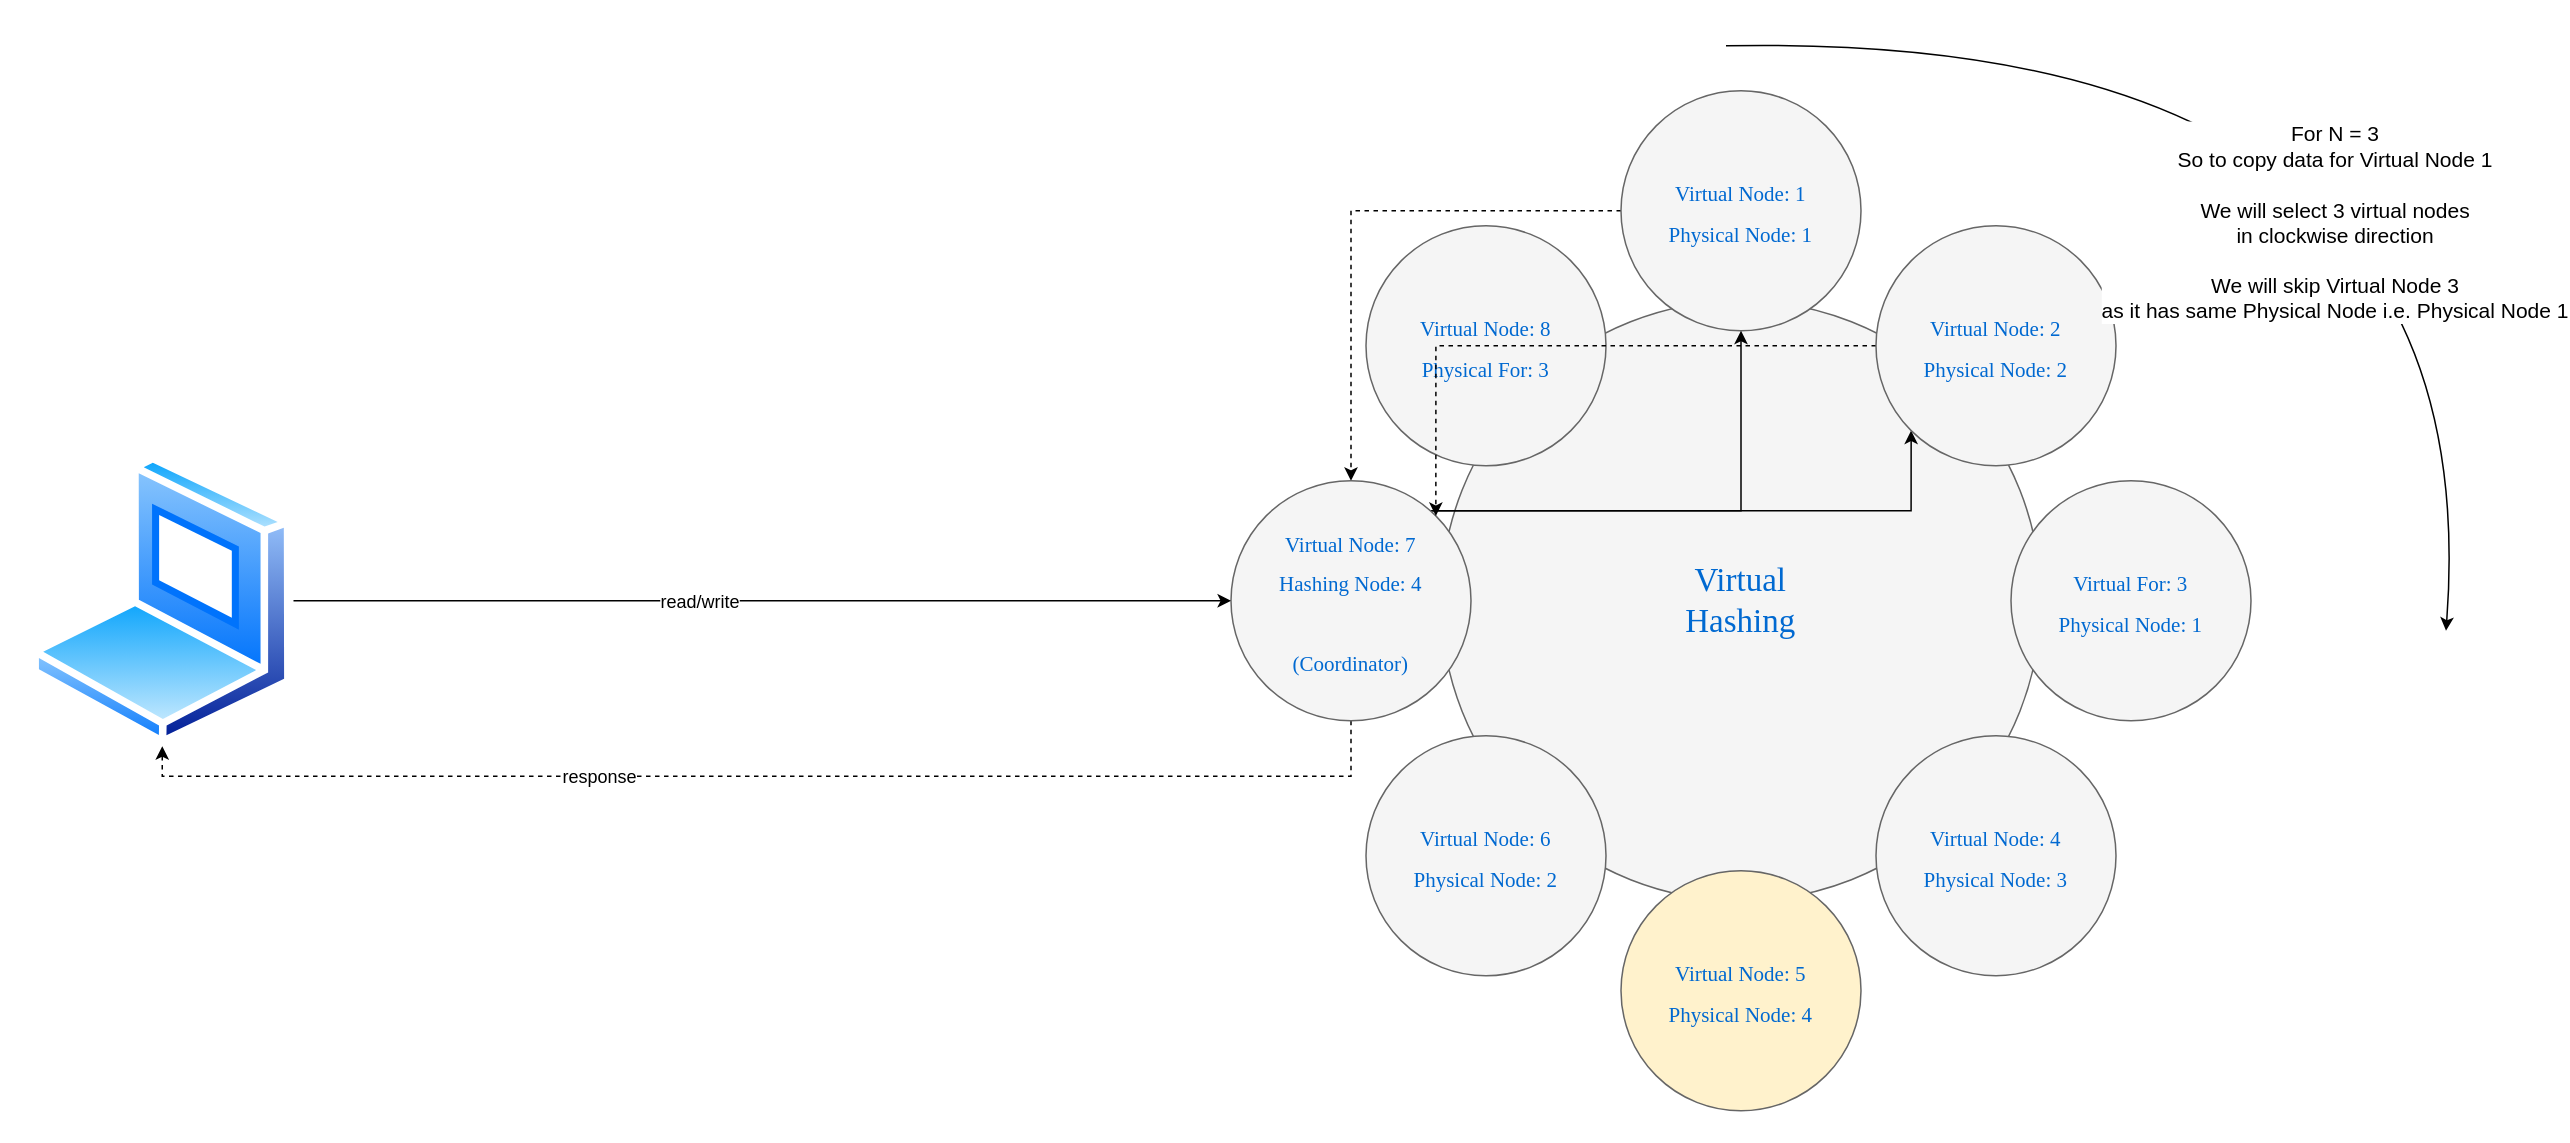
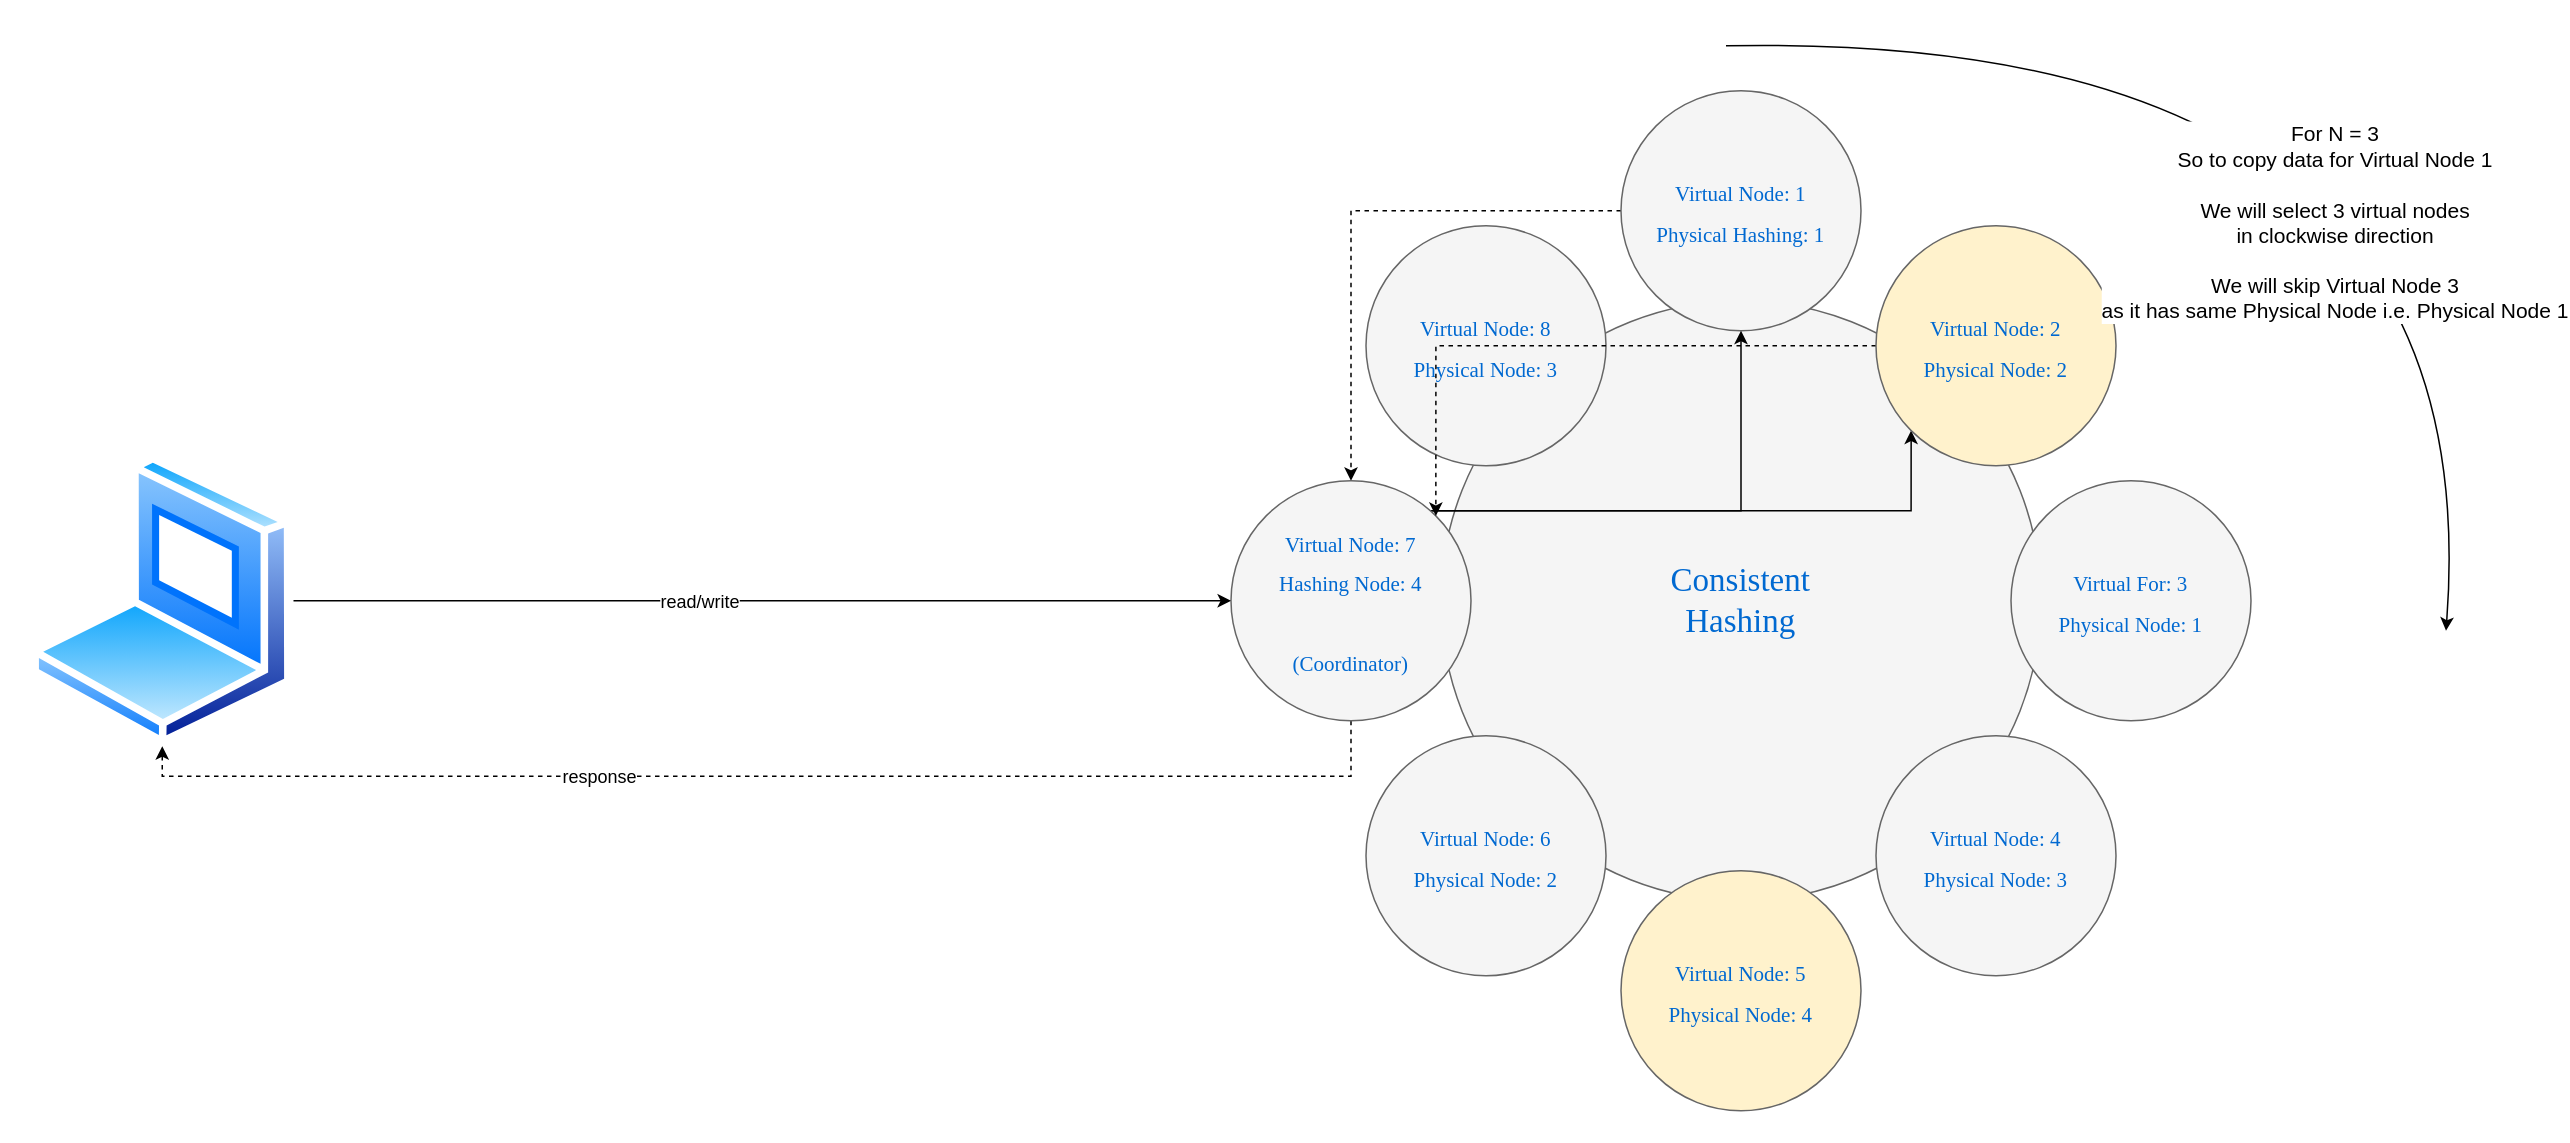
(1741, 211) -> (1741, 211)
(1486, 346) -> (1486, 346)
(1996, 346) -> (1996, 346)
(1741, 601) -> (1741, 601)
